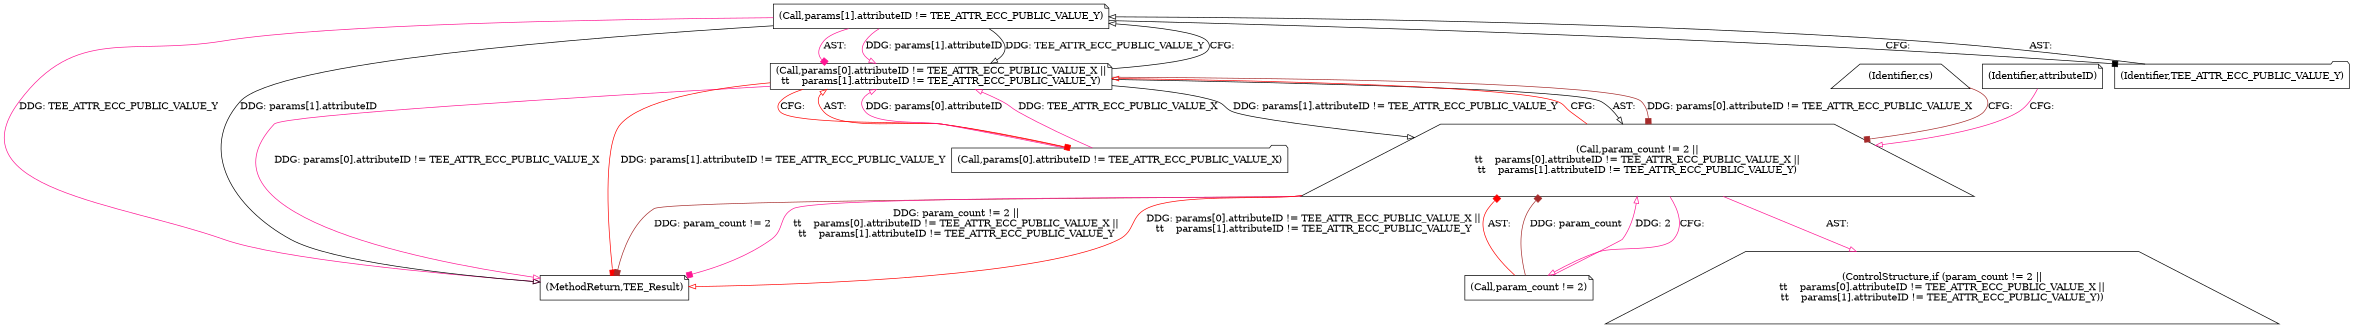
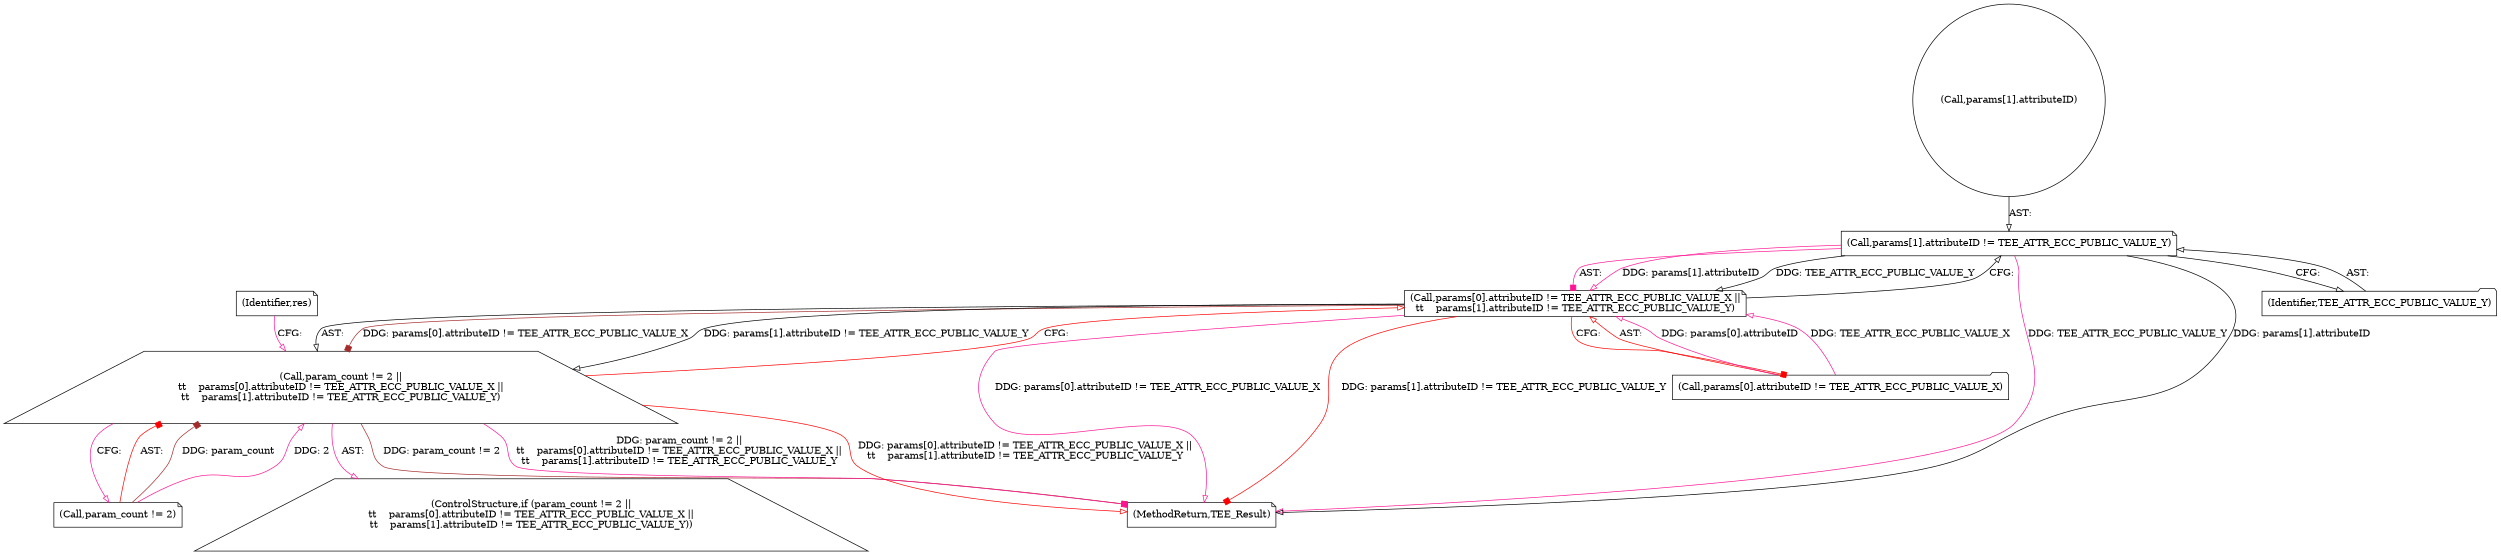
(1610, 37) -> (2253, 268)
(1901, 76) -> none
(2042, 76) -> (277, 304)
none -> (2009, 100)
